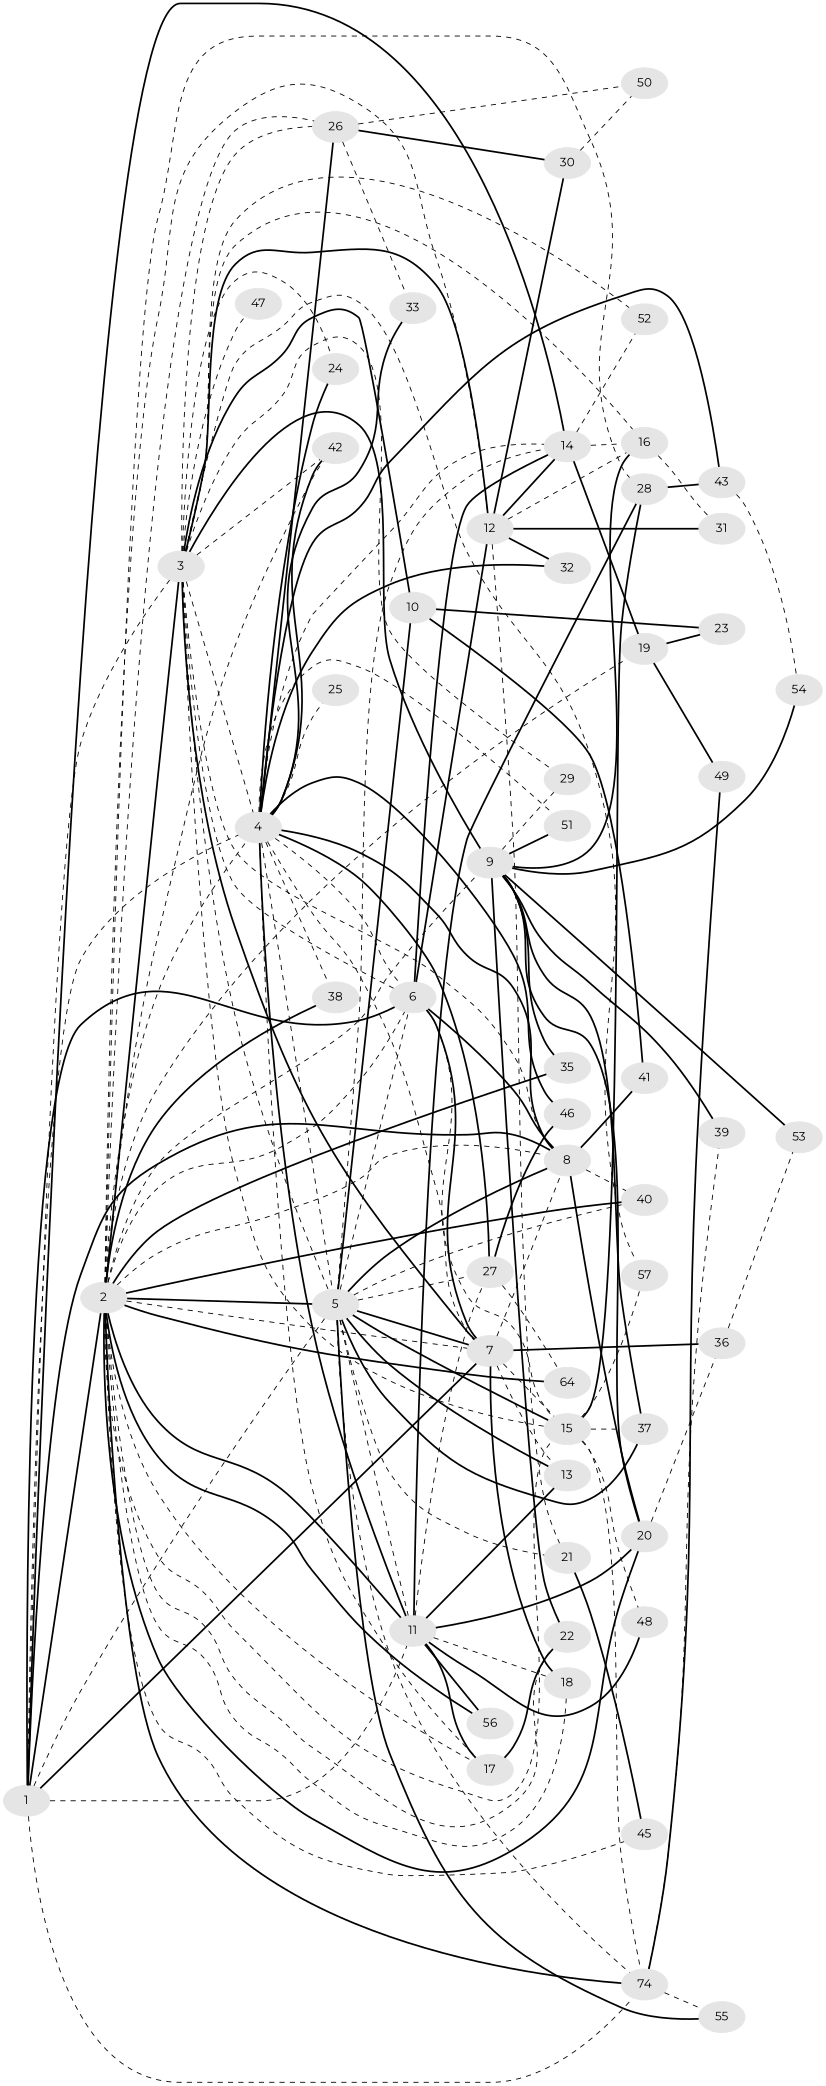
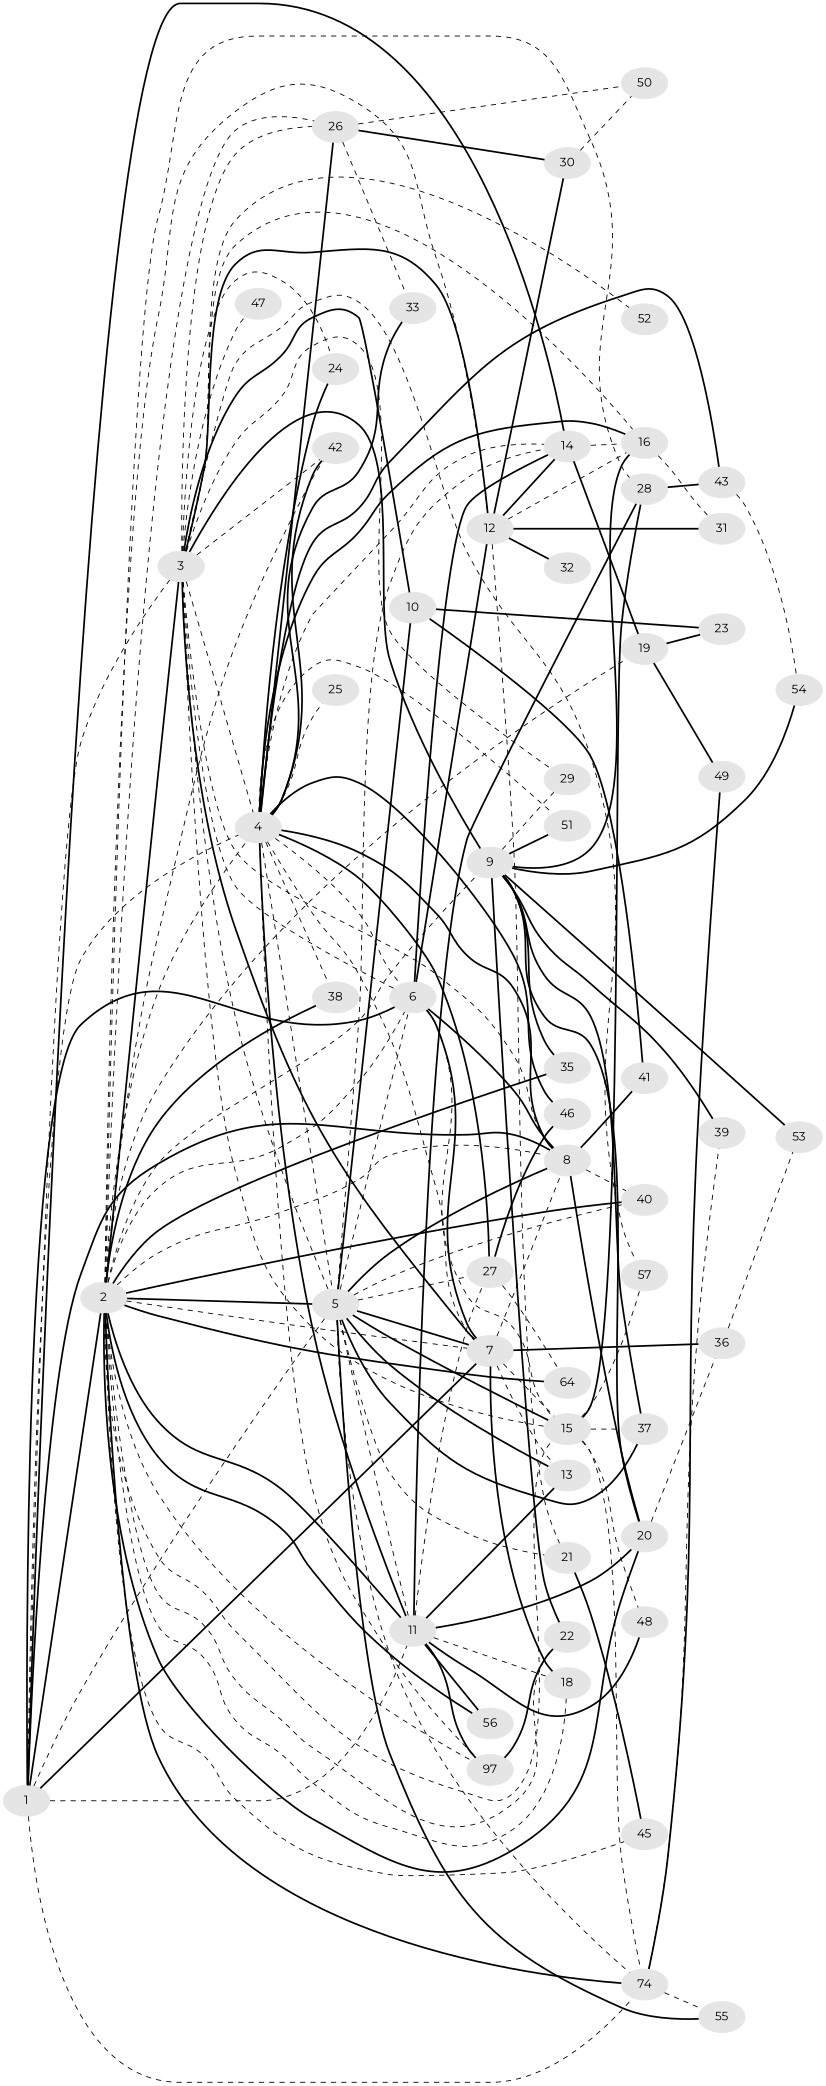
(606, 383) -> none
(340, 615) -> (359, 532)
(490, 1770) -> (490, 1770)
